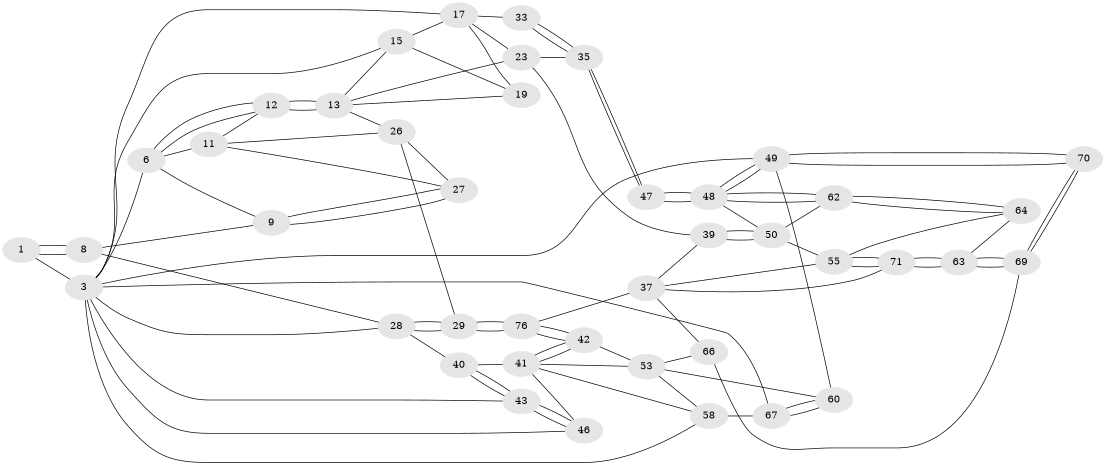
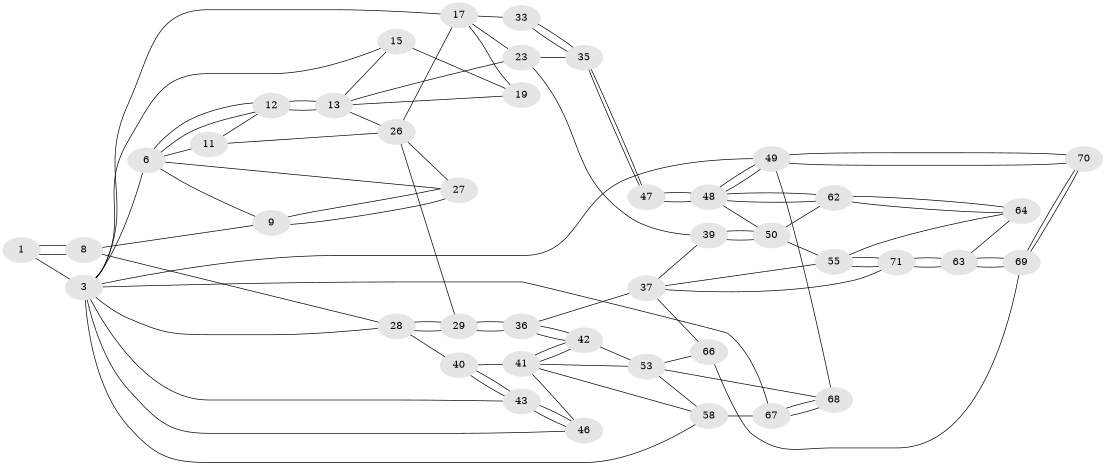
(428, 28) -> (428, 74)
(335, 165) -> (303, 175)
(522, 326) -> (522, 326)
(834, 400) -> (834, 400)
